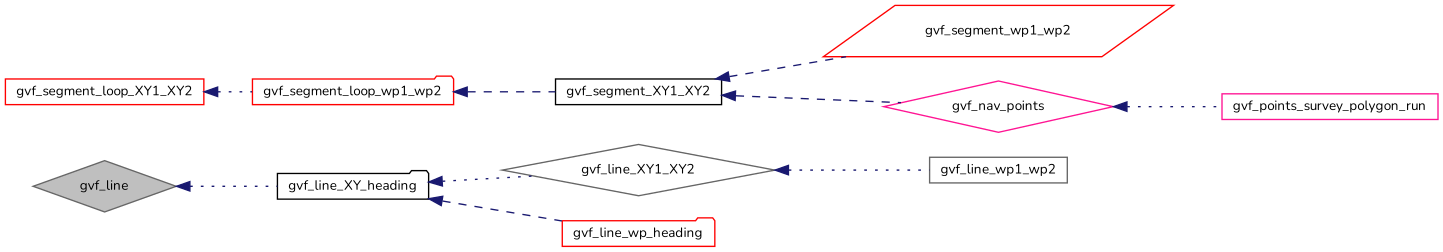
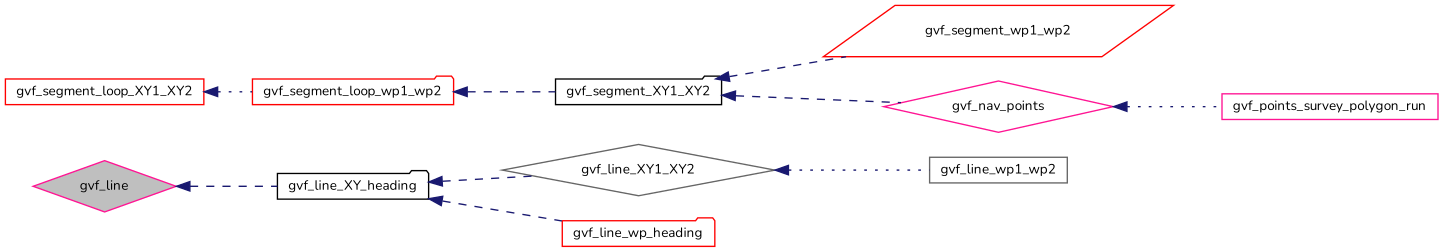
(639, 92) -> (639, 92)
(488, 179) -> (488, 179)
(105, 186) -> (105, 186)
(234, 186) -> (234, 186)
